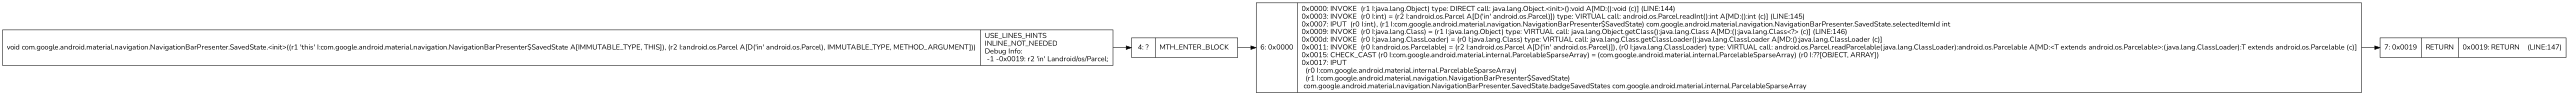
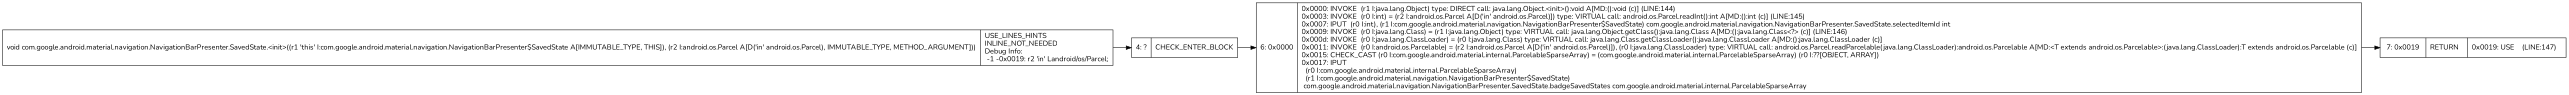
(1194, 47) -> (1194, 47)
(2512, 47) -> (2514, 47)
